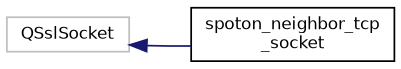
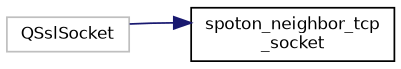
(169, 46) -> (152, 23)
